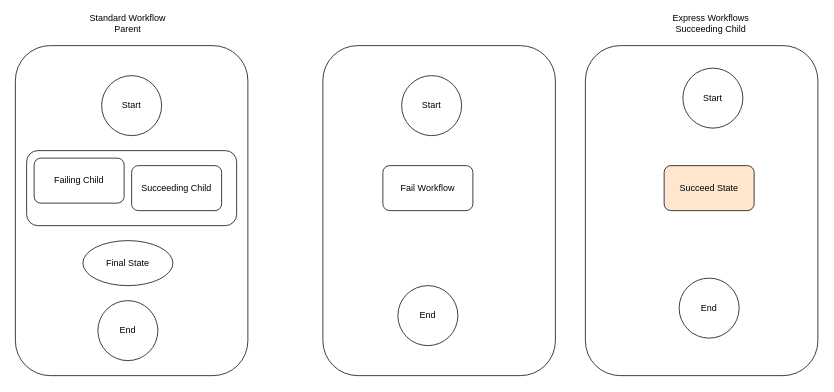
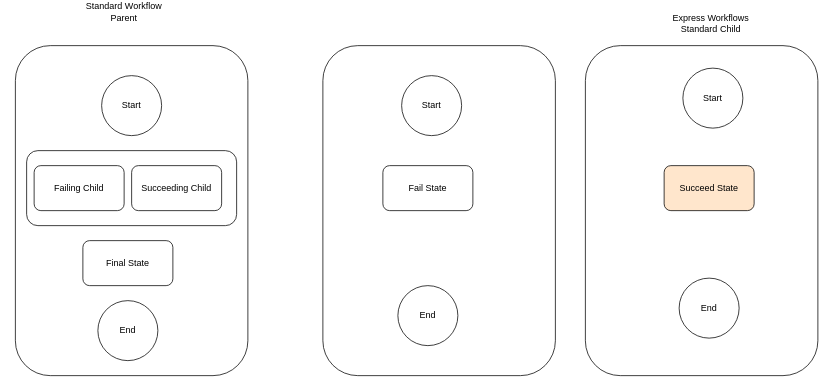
(128, 23) -> (124, 12)
(711, 23) -> (711, 23)
(79, 180) -> (79, 188)
(428, 188) -> (428, 188)
(128, 263) -> (128, 263)
